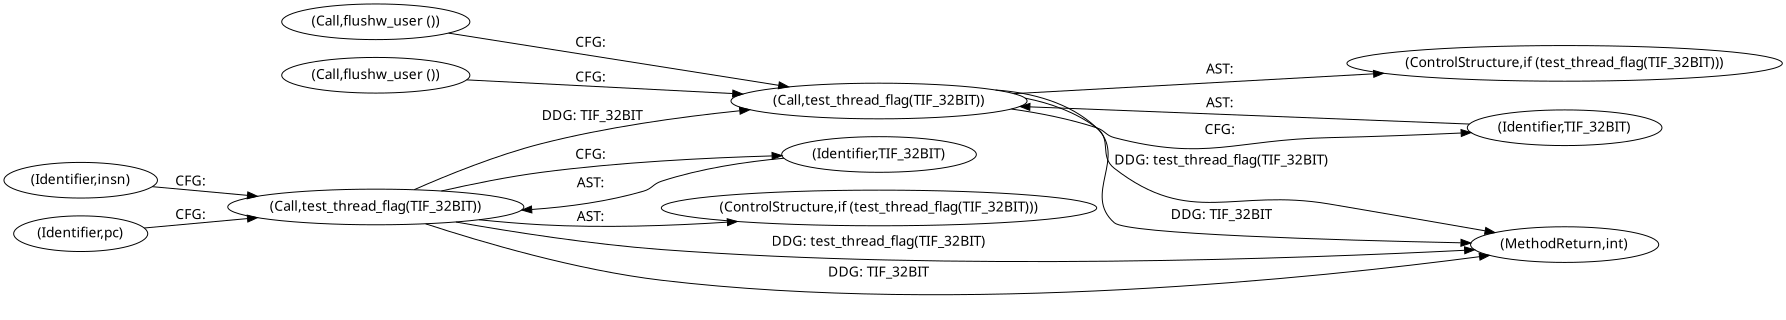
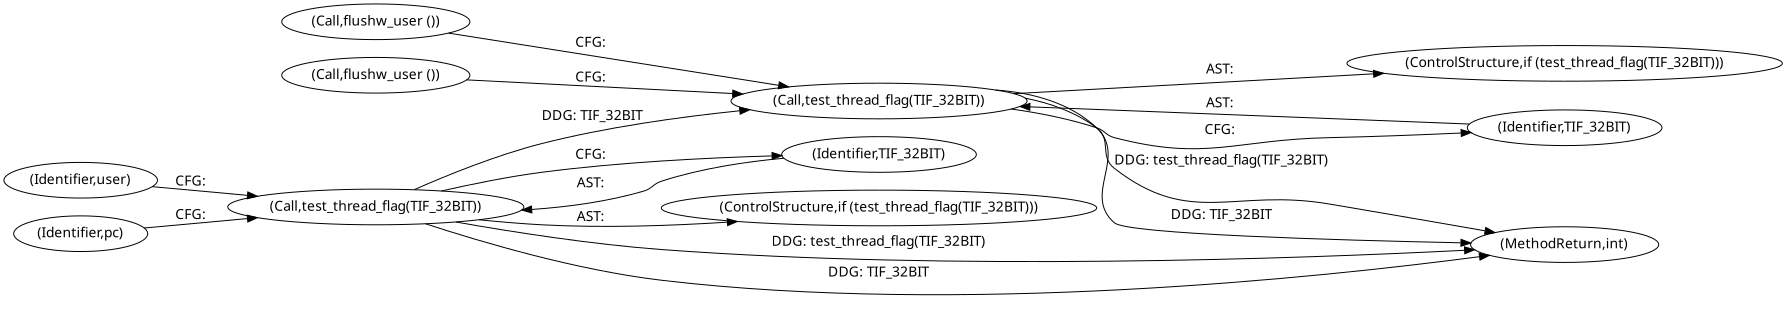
(81, 180) -> (81, 180)
